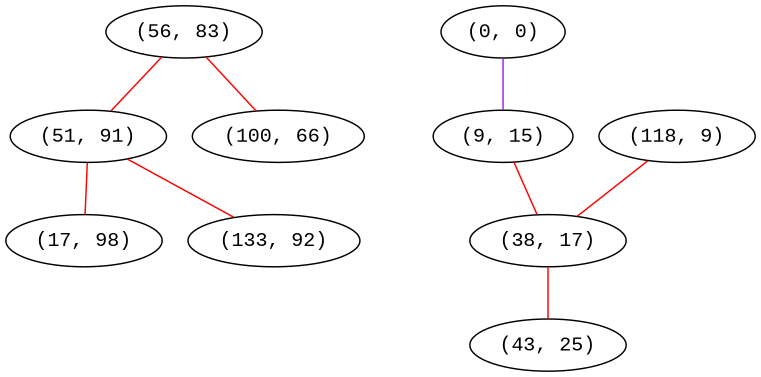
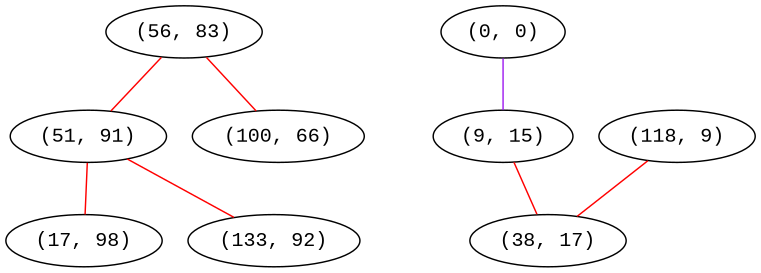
(548, 345) -> none
